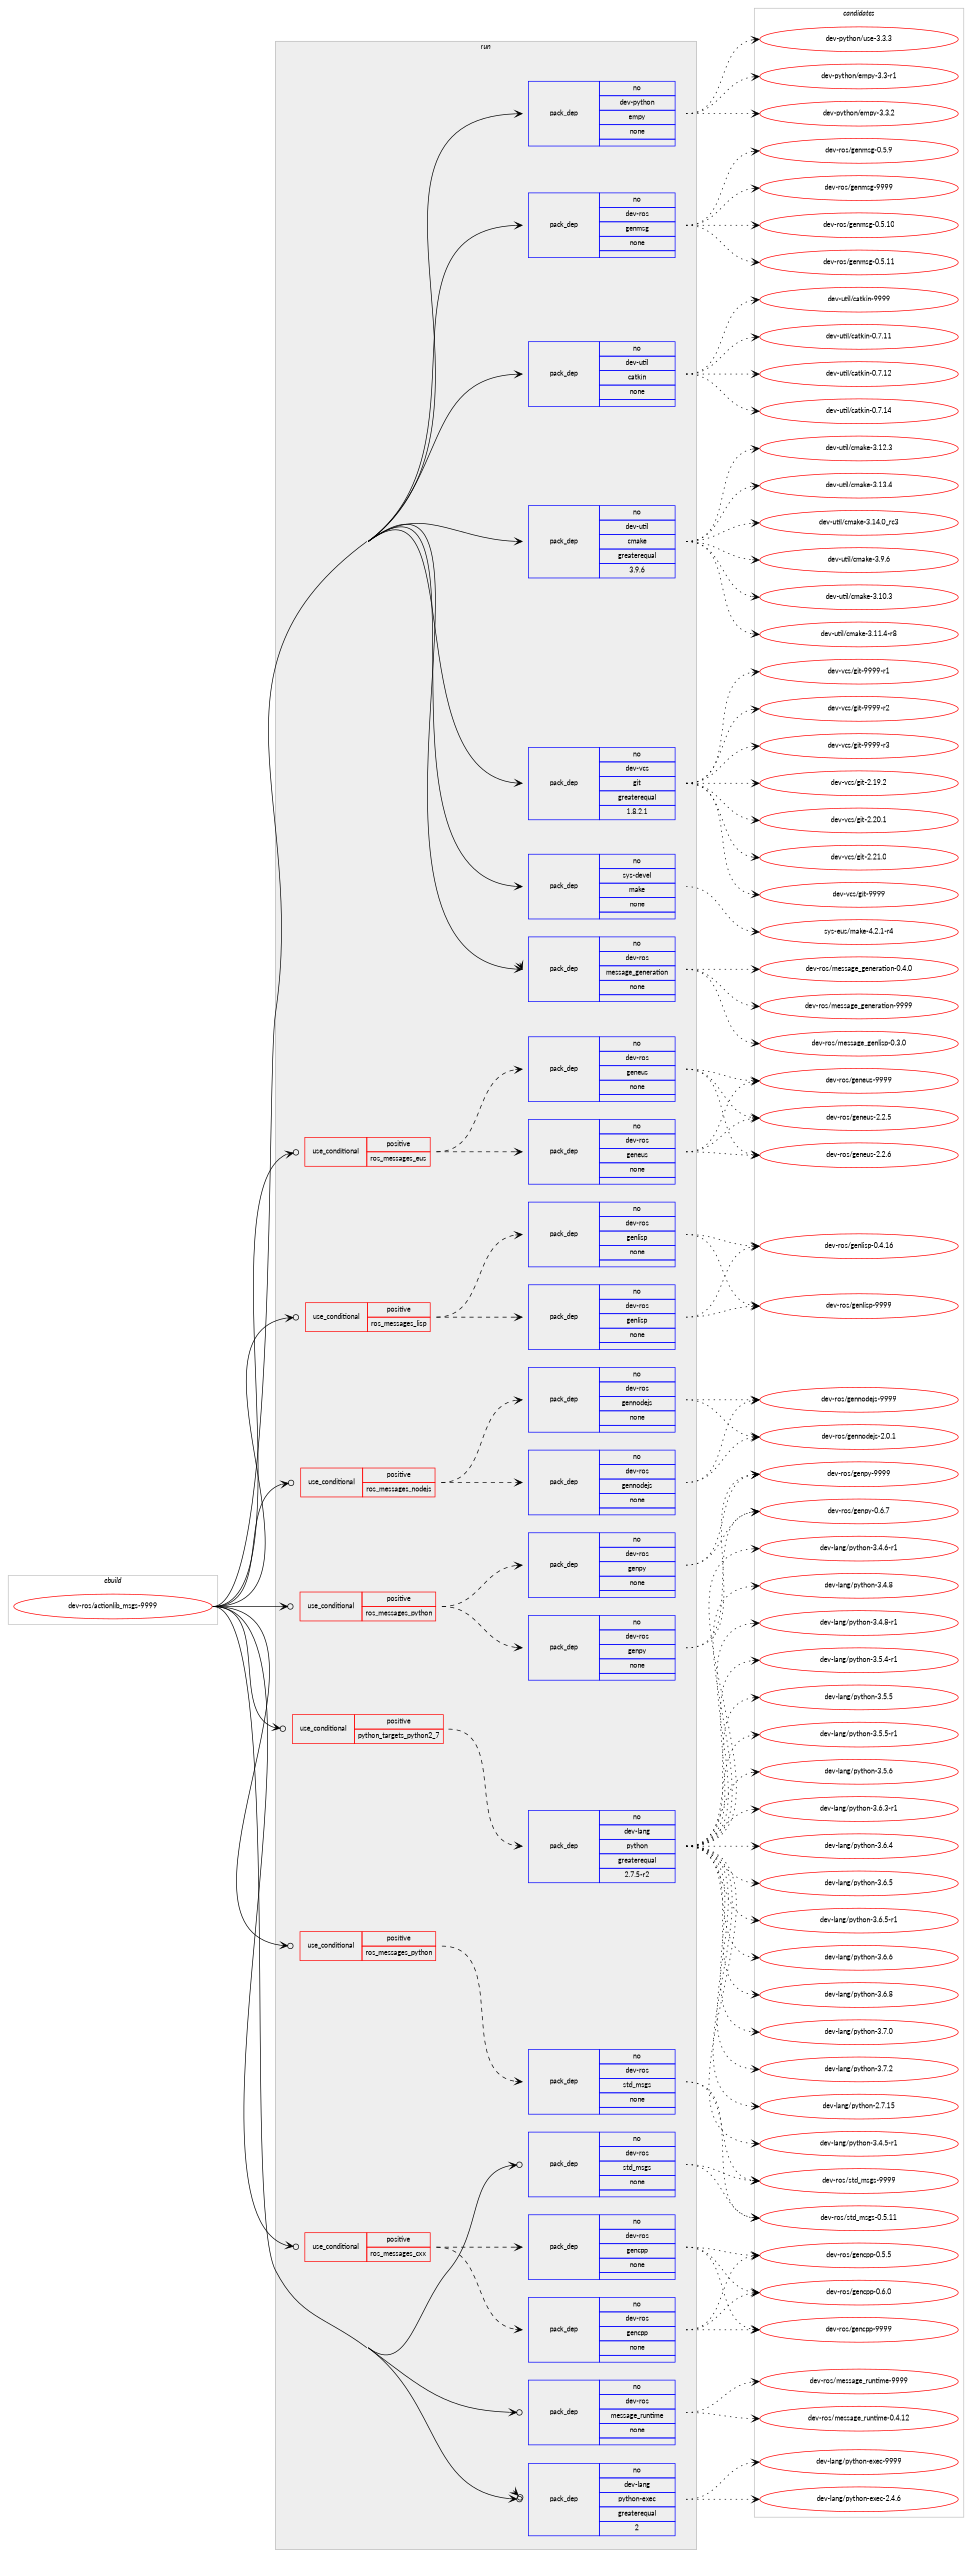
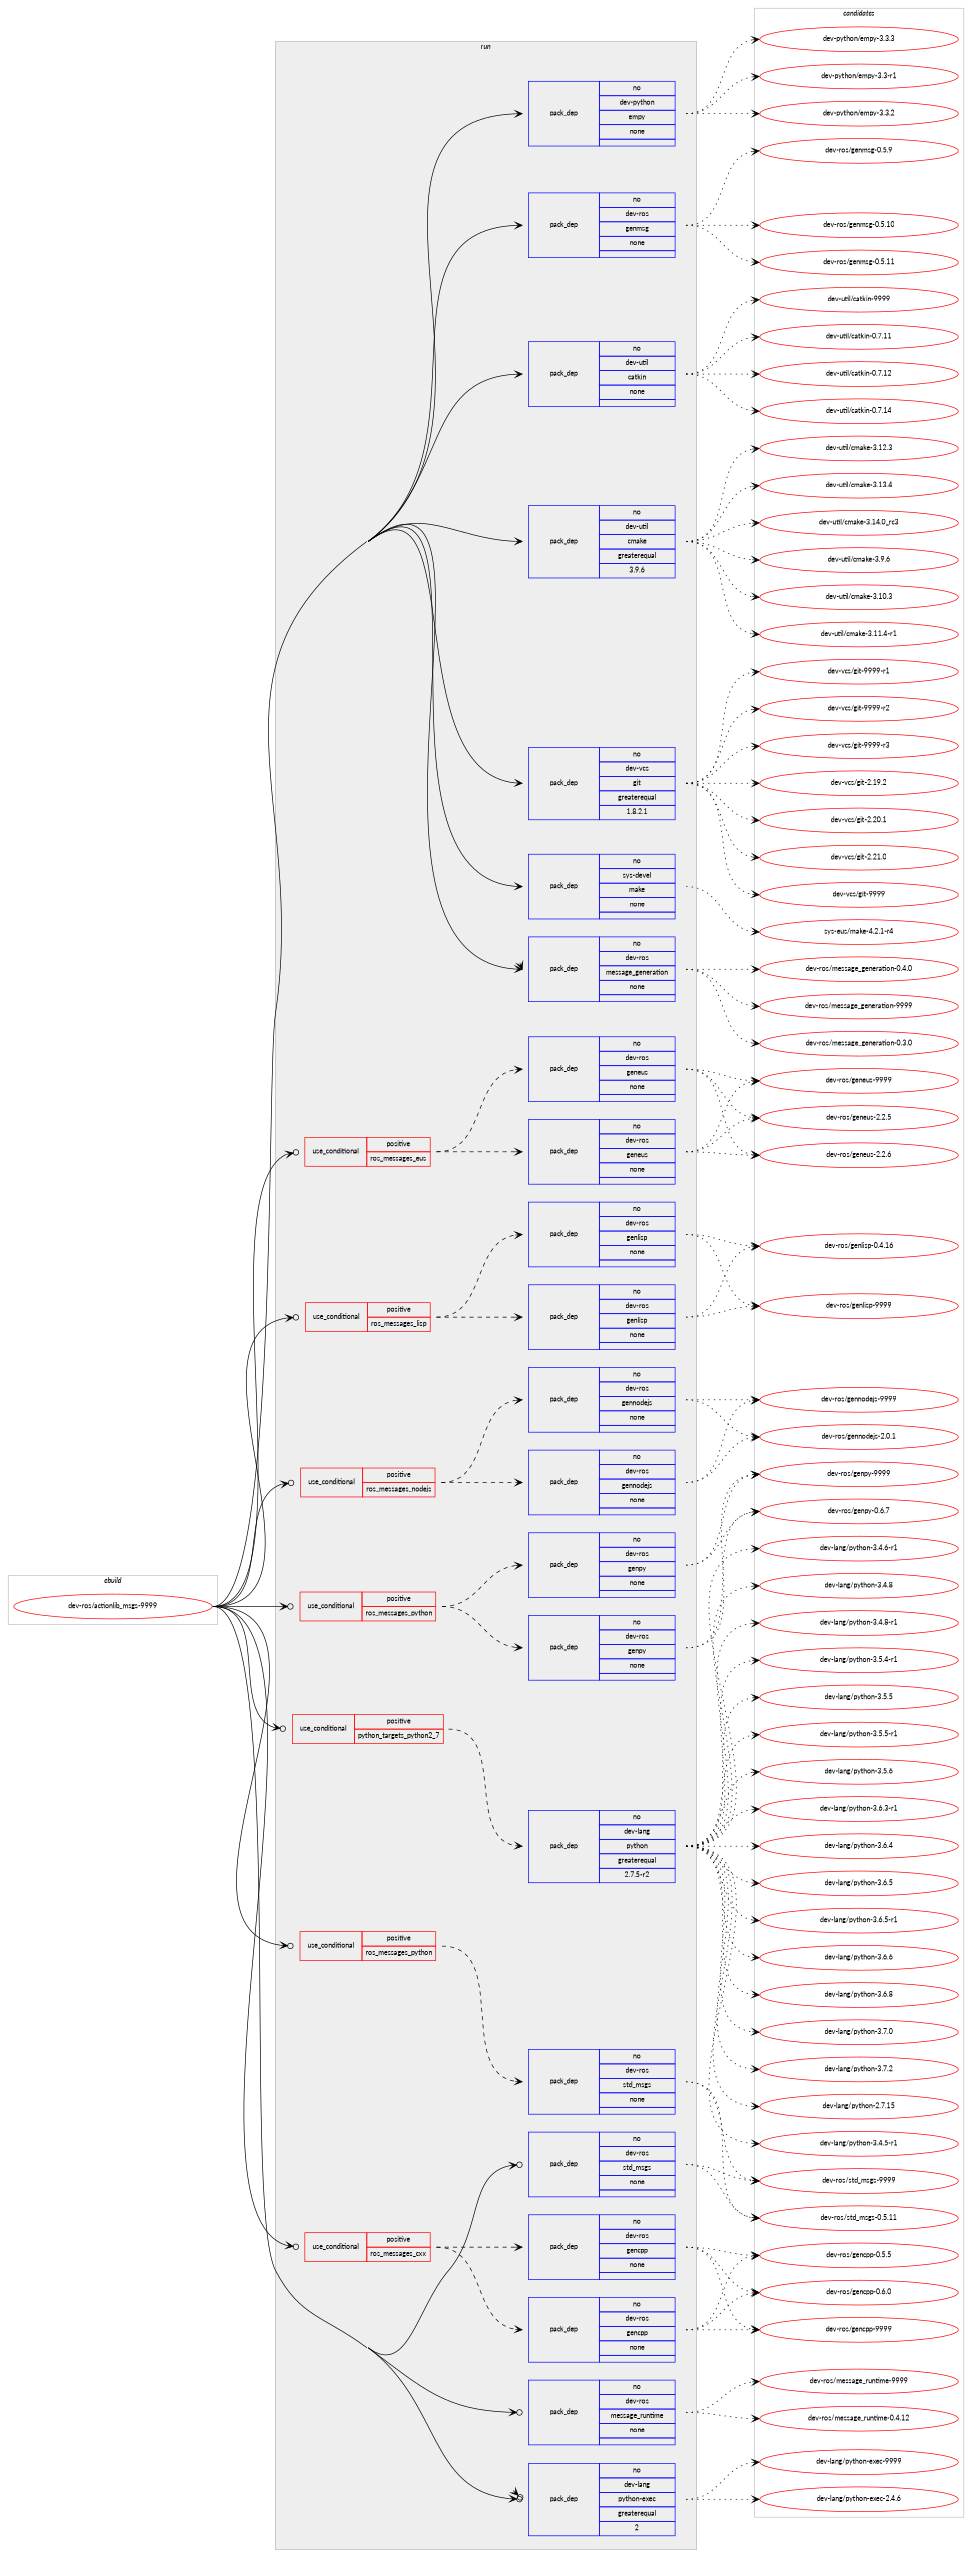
(859, 39) -> (859, 39)
(859, 188) -> none
(859, 634) -> (859, 634)
(859, 1044) -> (859, 1044)
